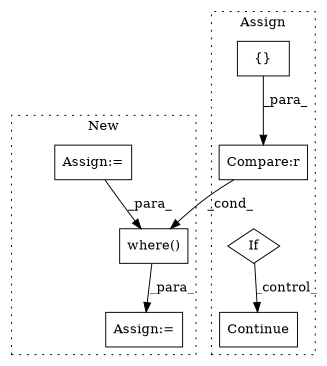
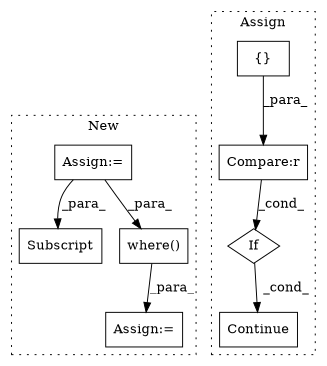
(205, 199) -> (259, 200)
none -> (61, 246)
(286, 288) -> (286, 288)
